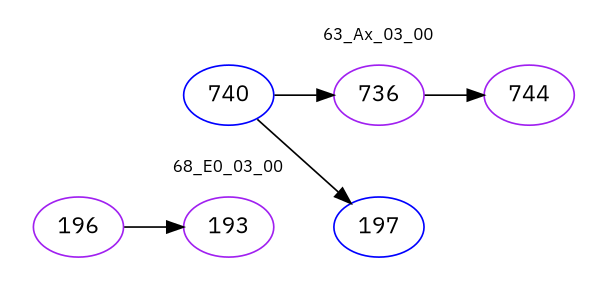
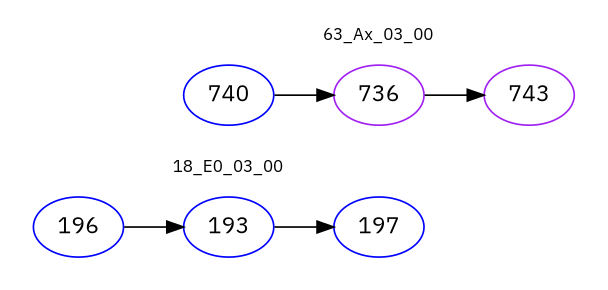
(529, 95) -> (529, 95)
(306, 163) -> (296, 227)
(229, 168) -> (229, 168)
(78, 227) -> (78, 227)
(229, 227) -> (229, 227)
